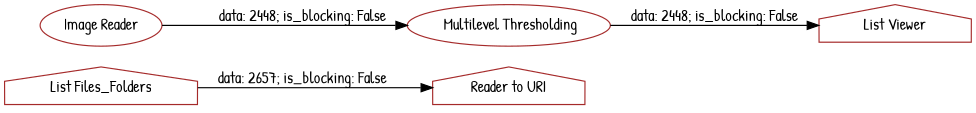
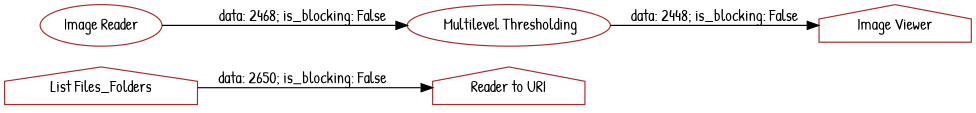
(303, 17) -> (303, 17)
(895, 25) -> (895, 25)
(303, 79) -> (303, 79)
